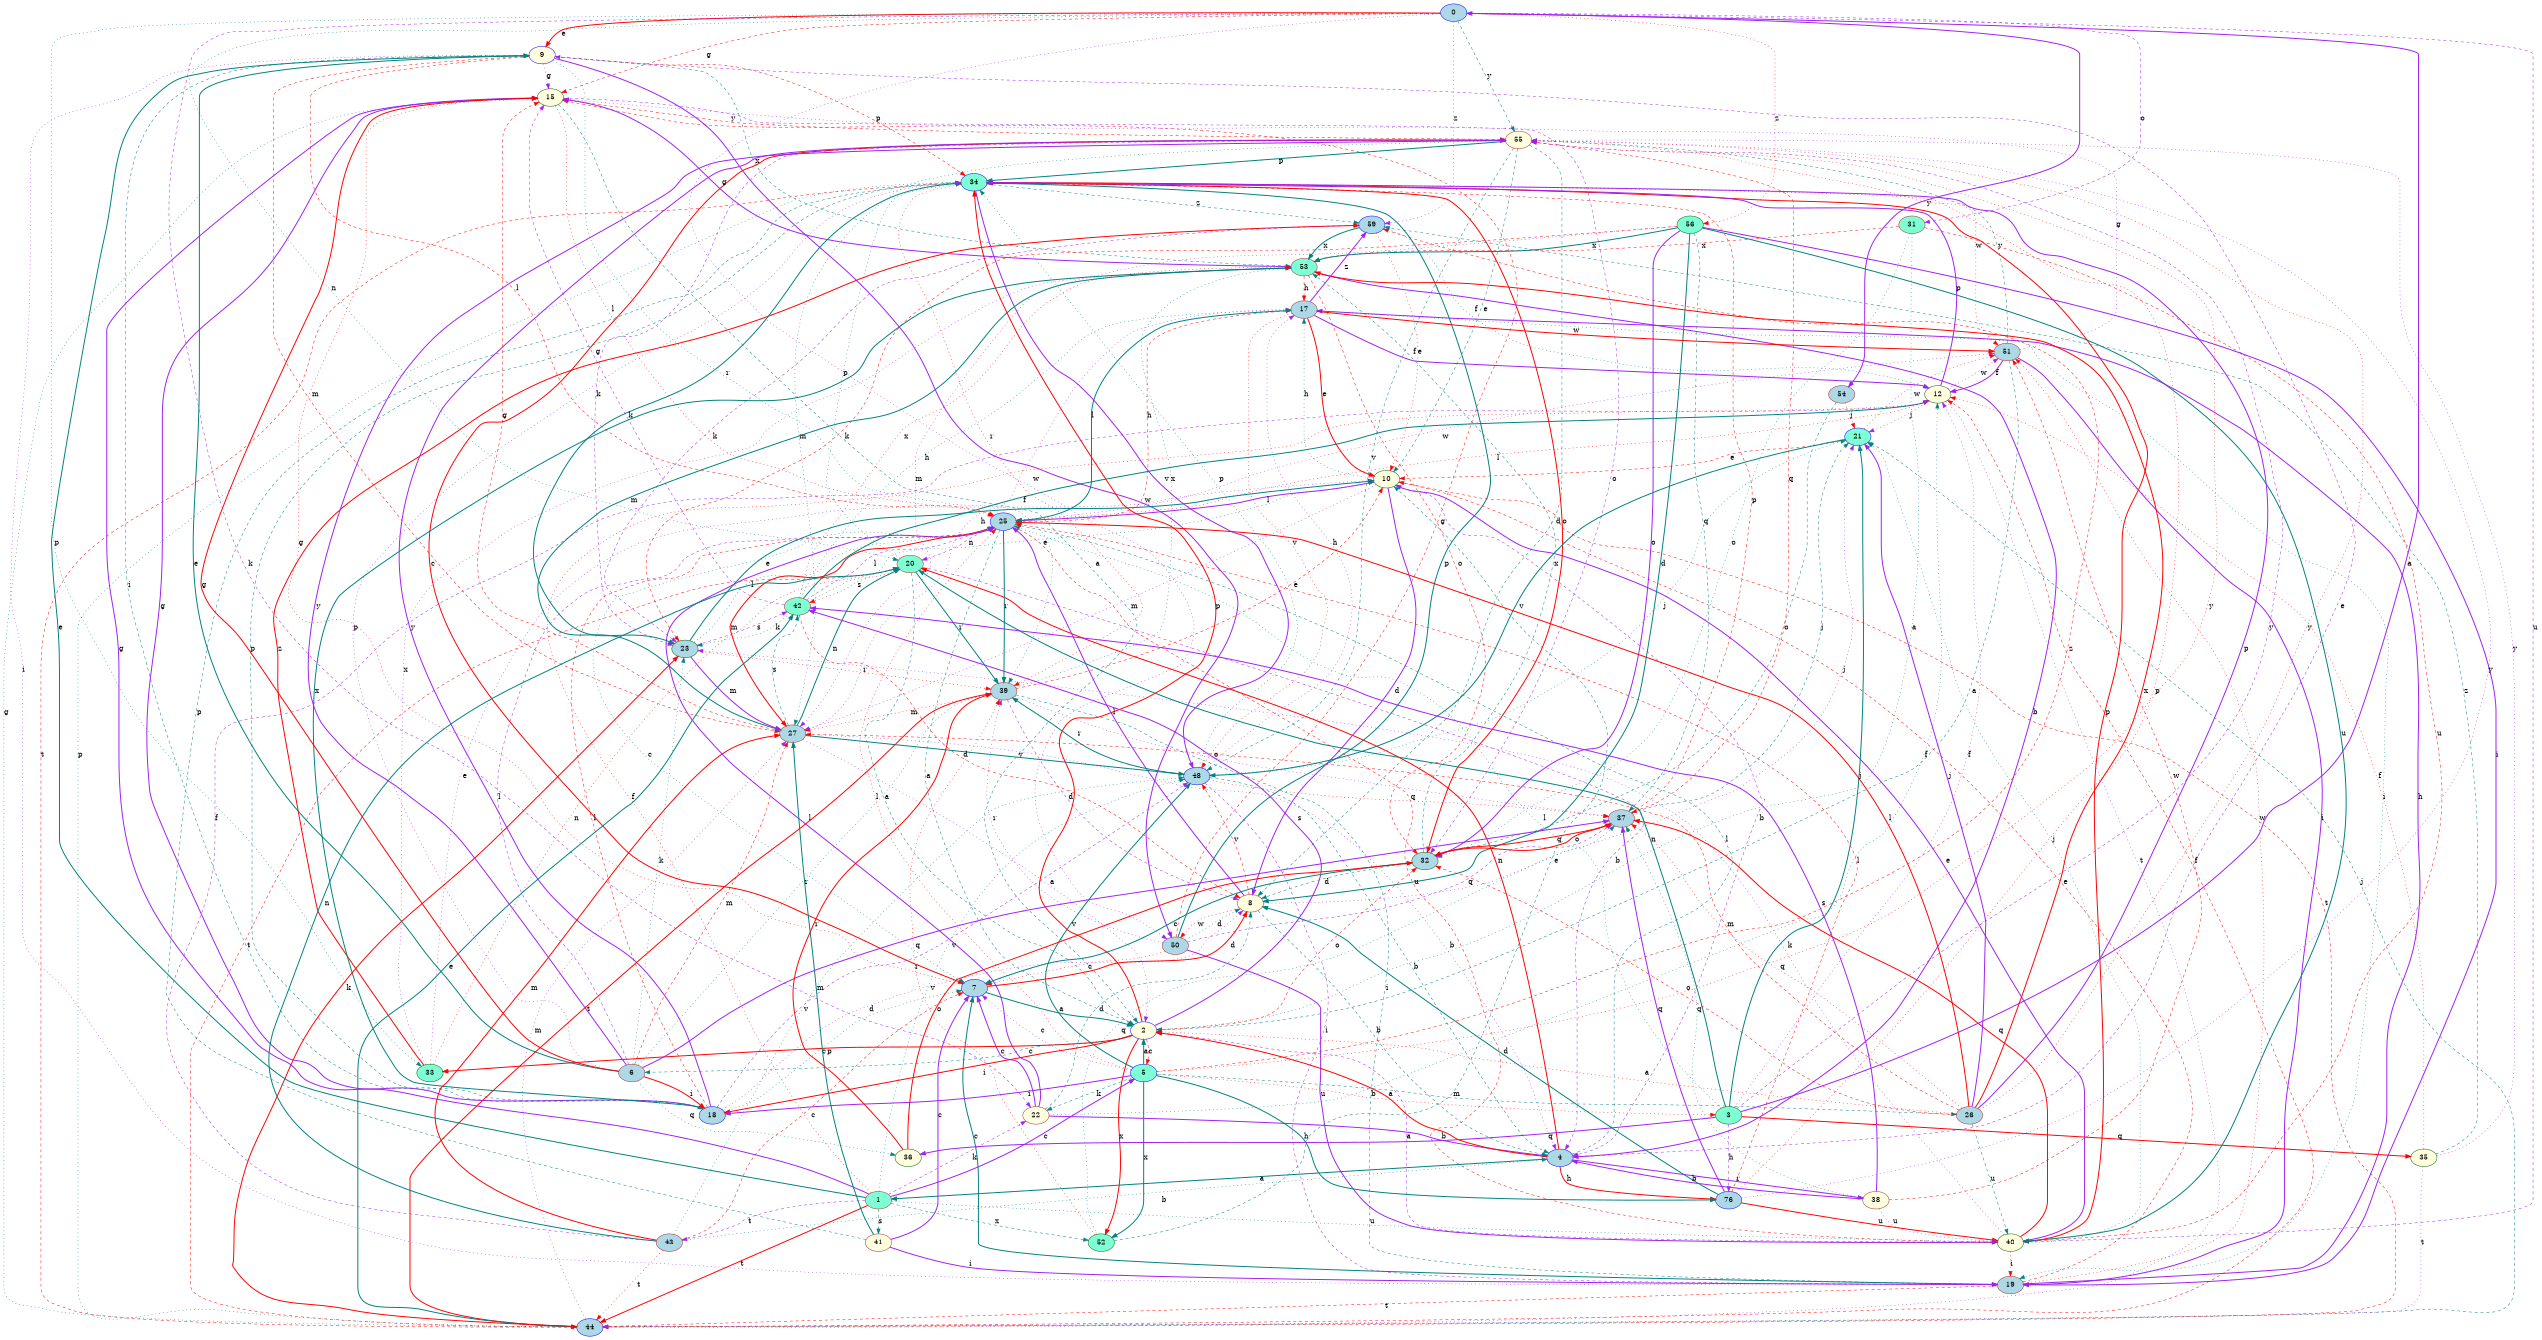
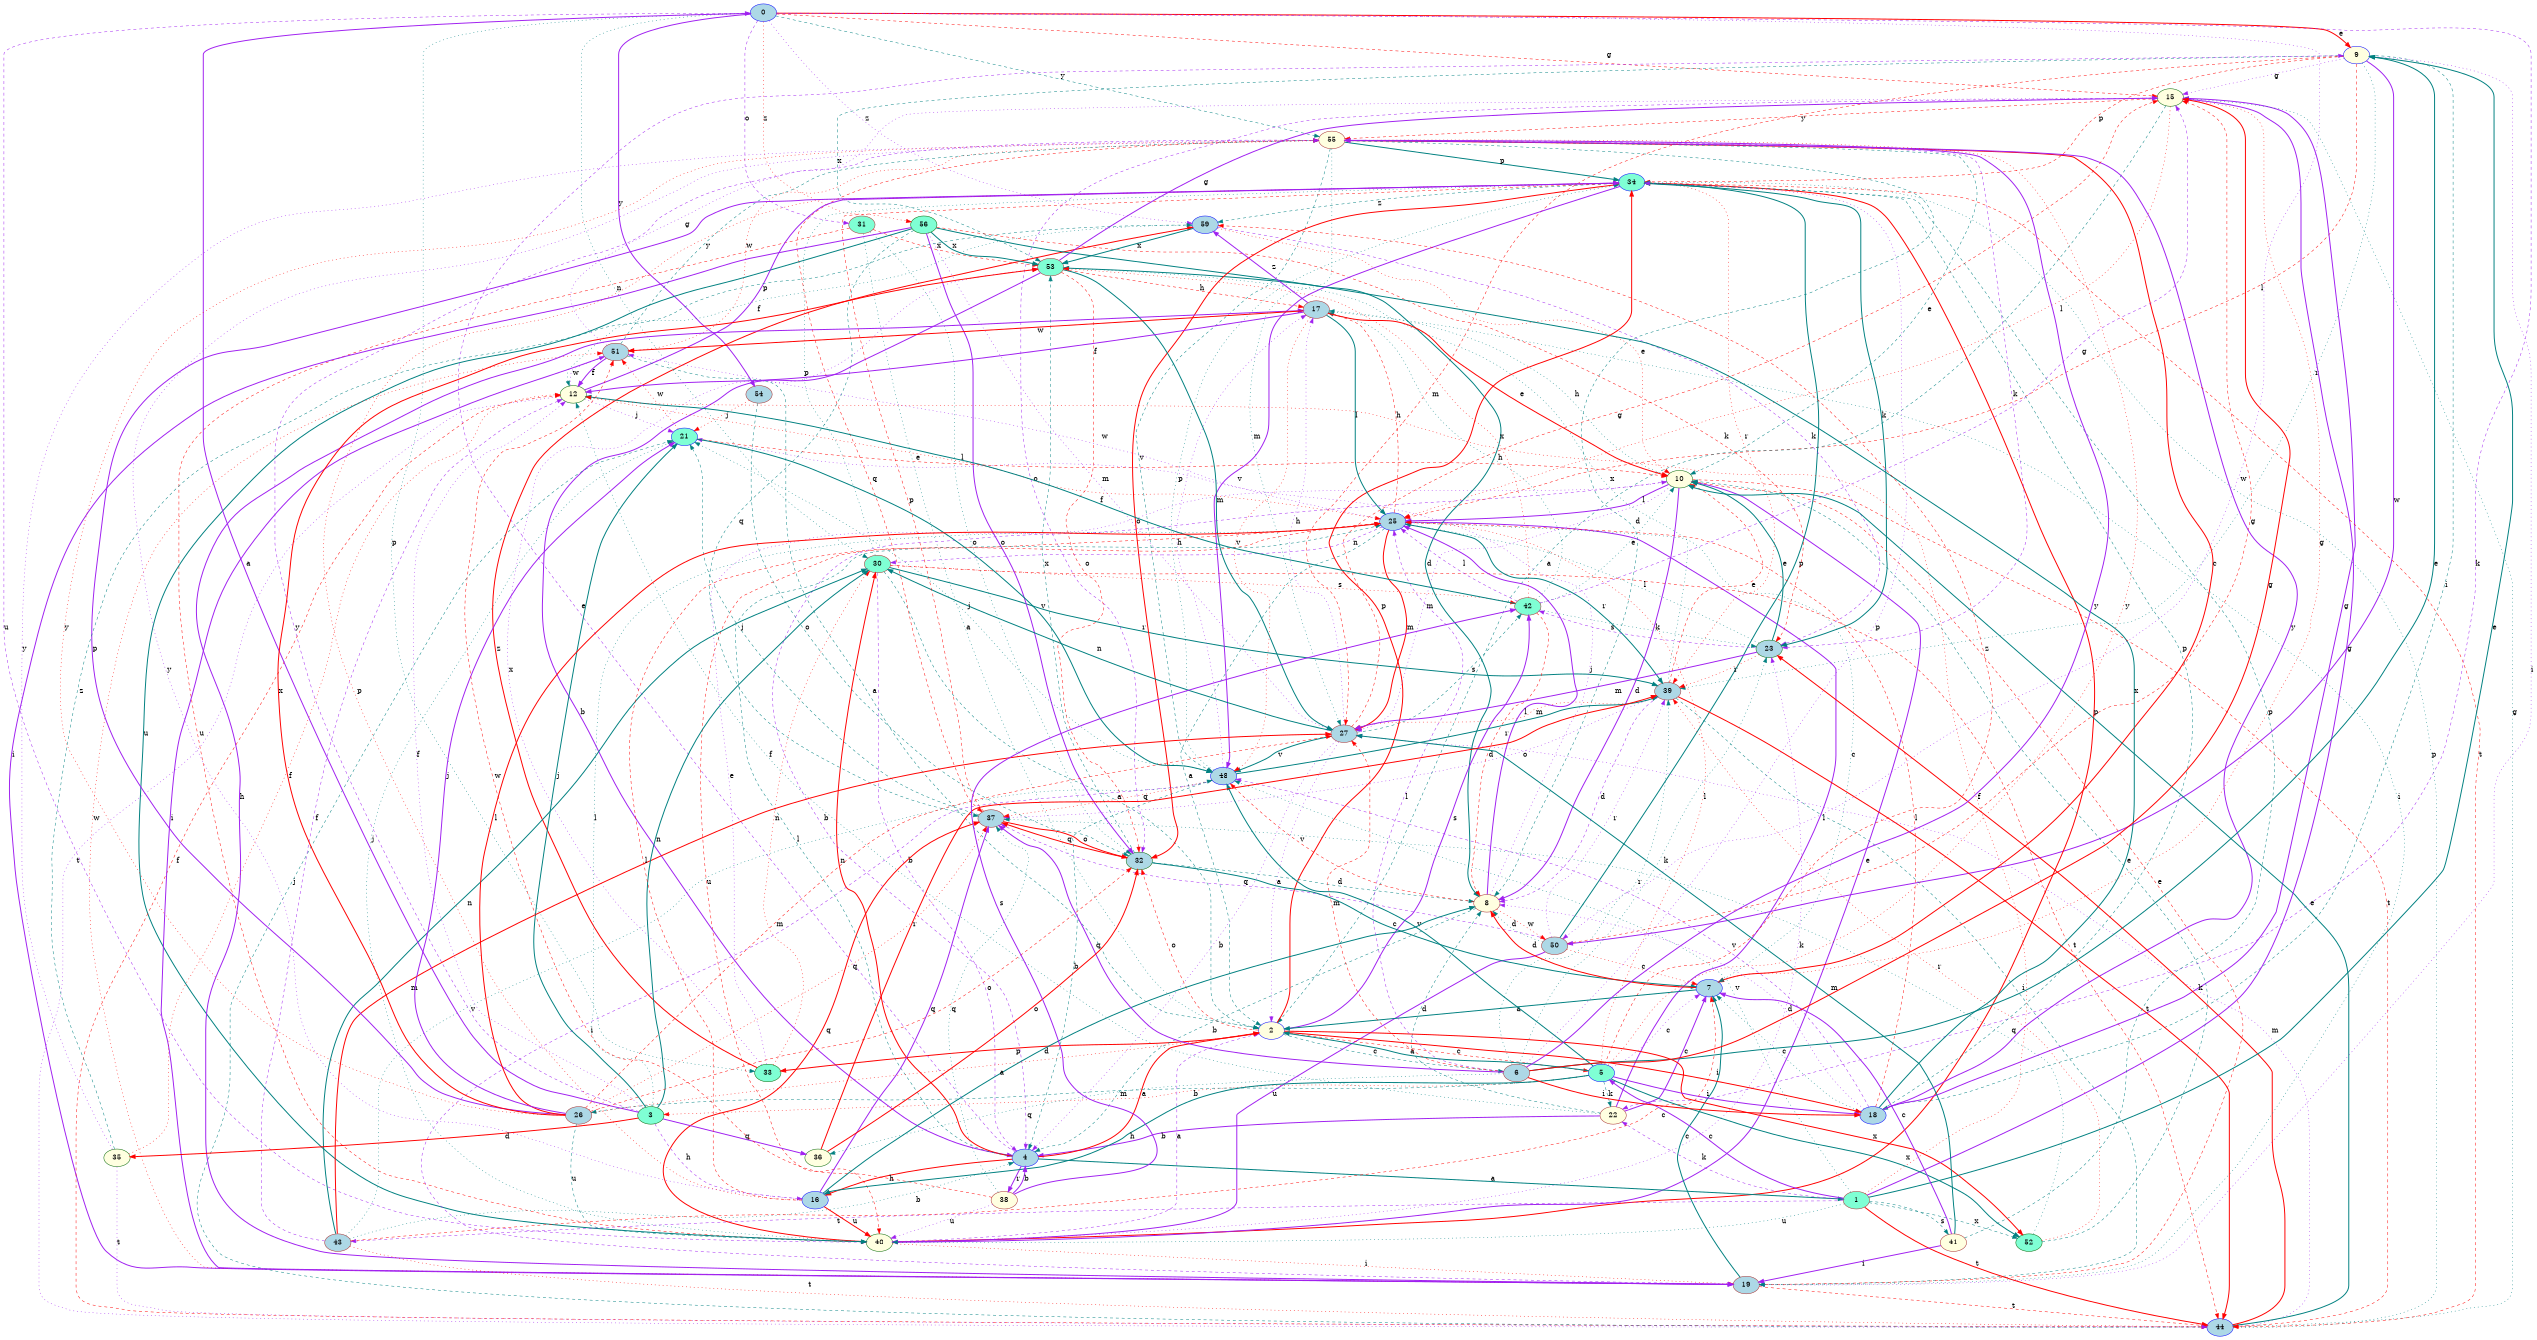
(910, 564) -> (878, 564)
(410, 999) -> (2215, 824)
(2120, 1137) -> (507, 1137)
(1729, 1200) -> (815, 1200)
